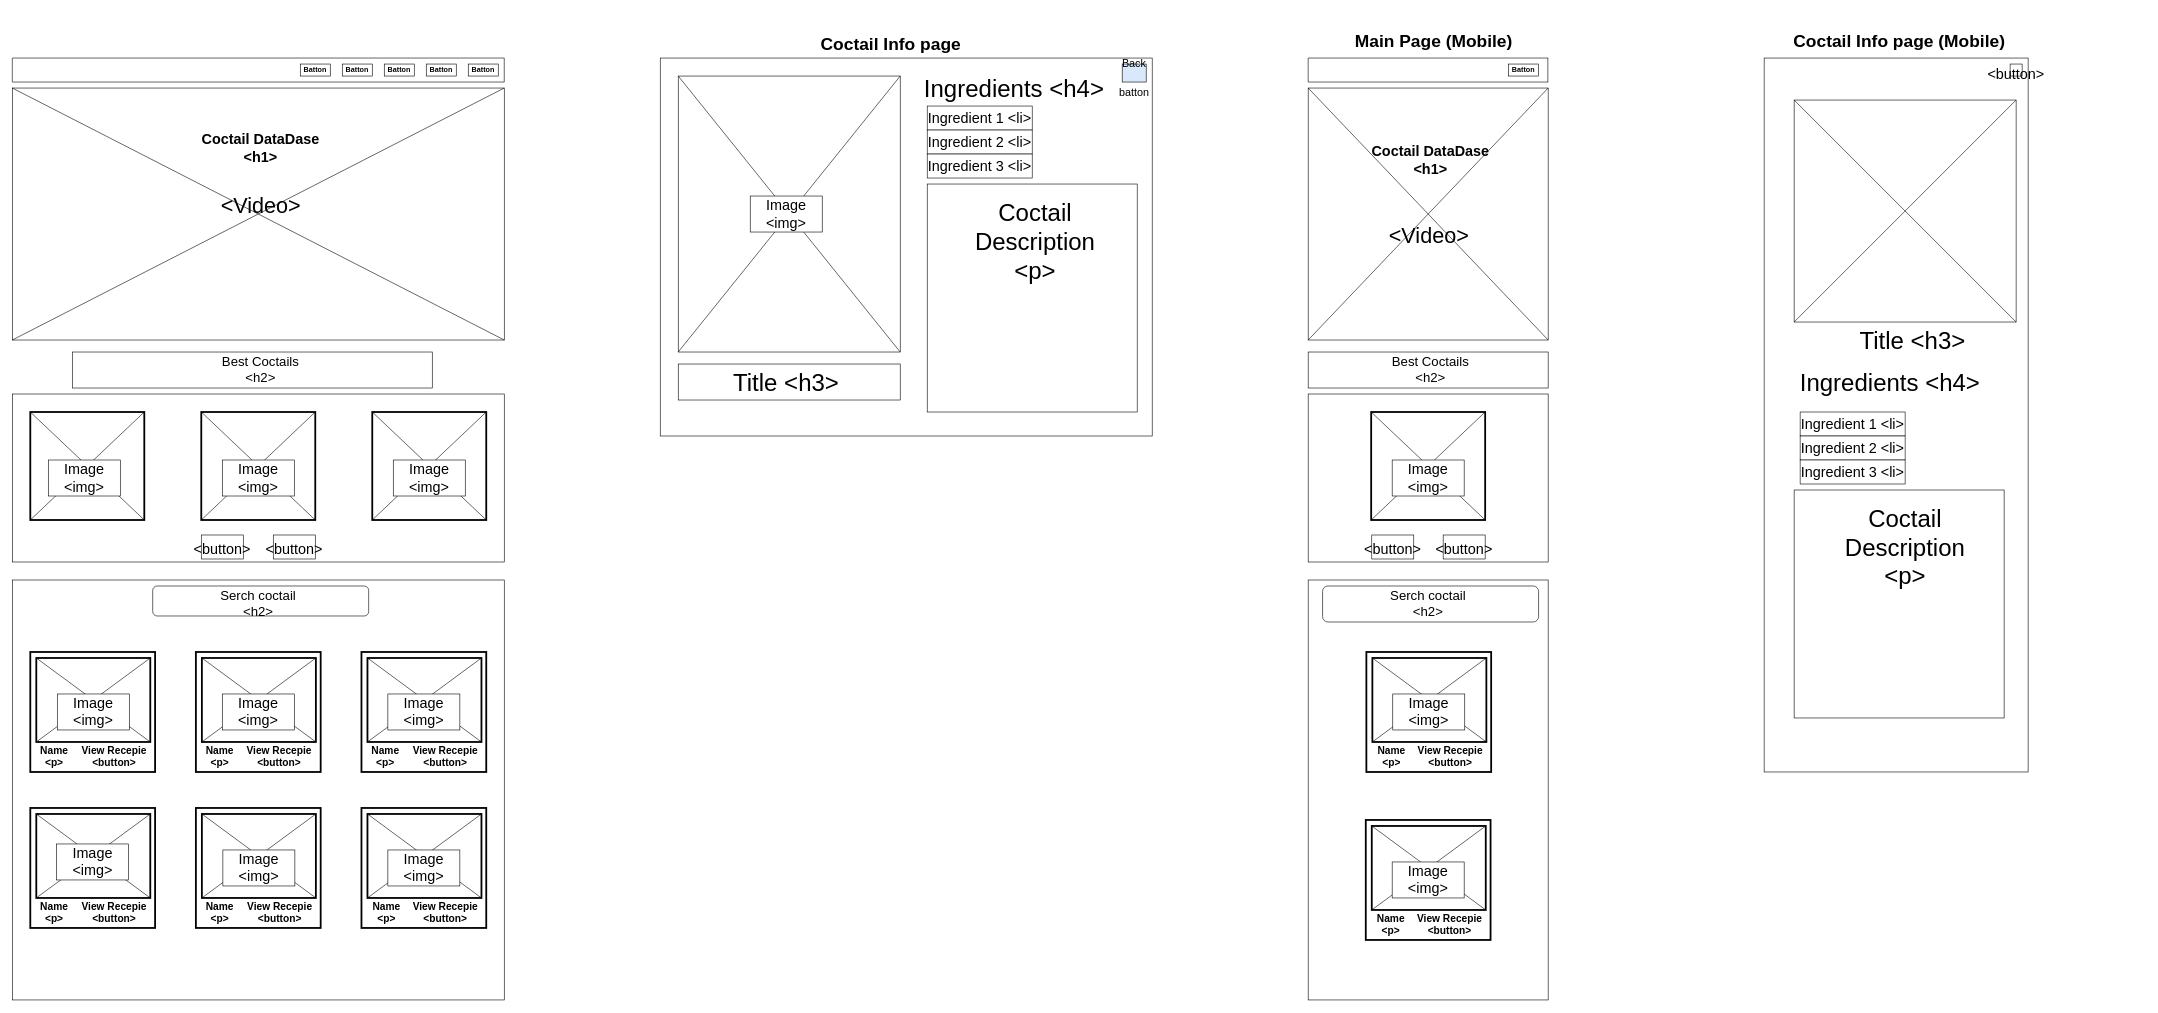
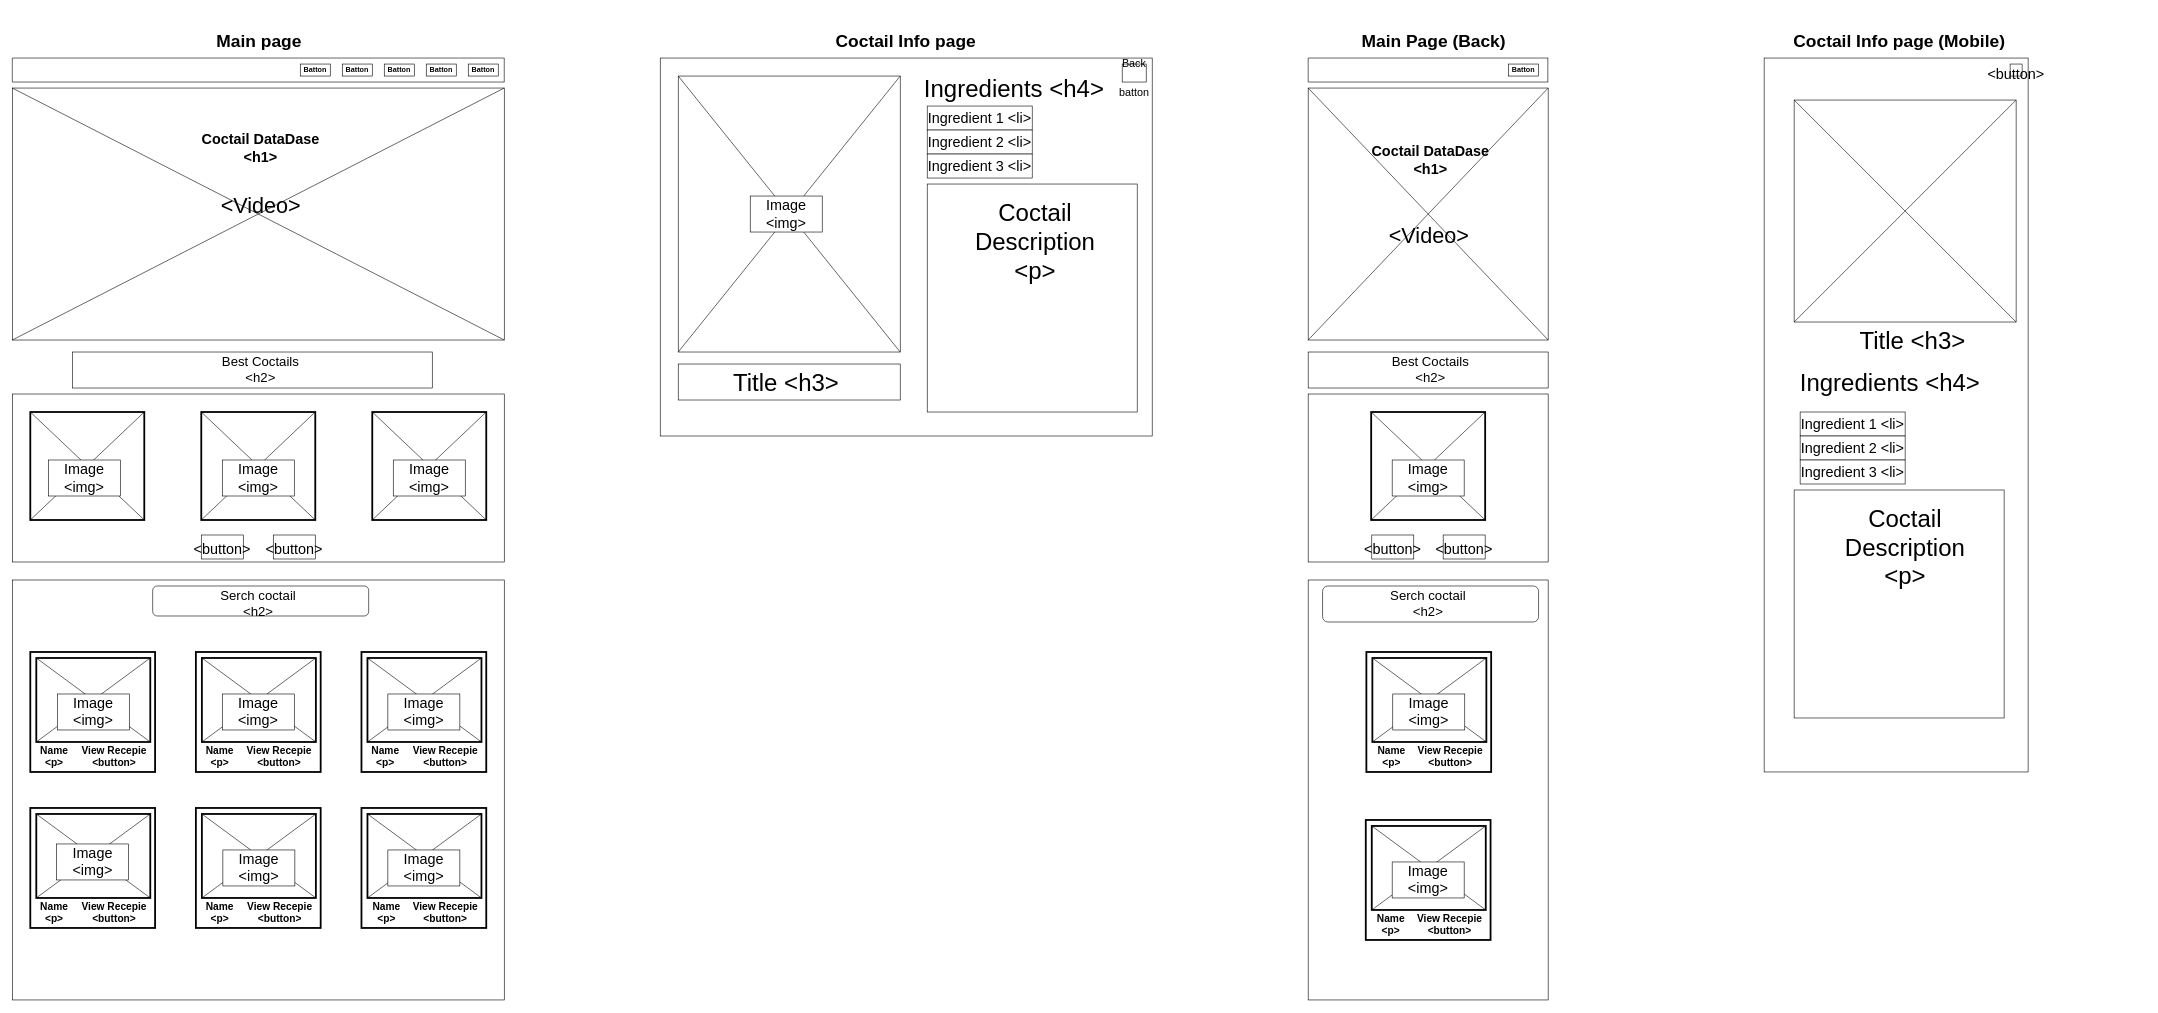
none -> (259, 37)
(1434, 37) -> (1434, 37)
(891, 40) -> (906, 37)
(1134, 73) -> (1134, 73)
